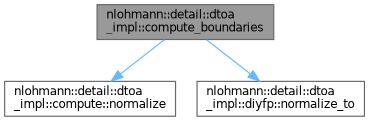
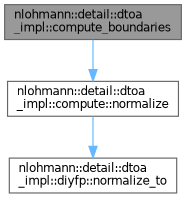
(228, 57) -> (93, 131)
